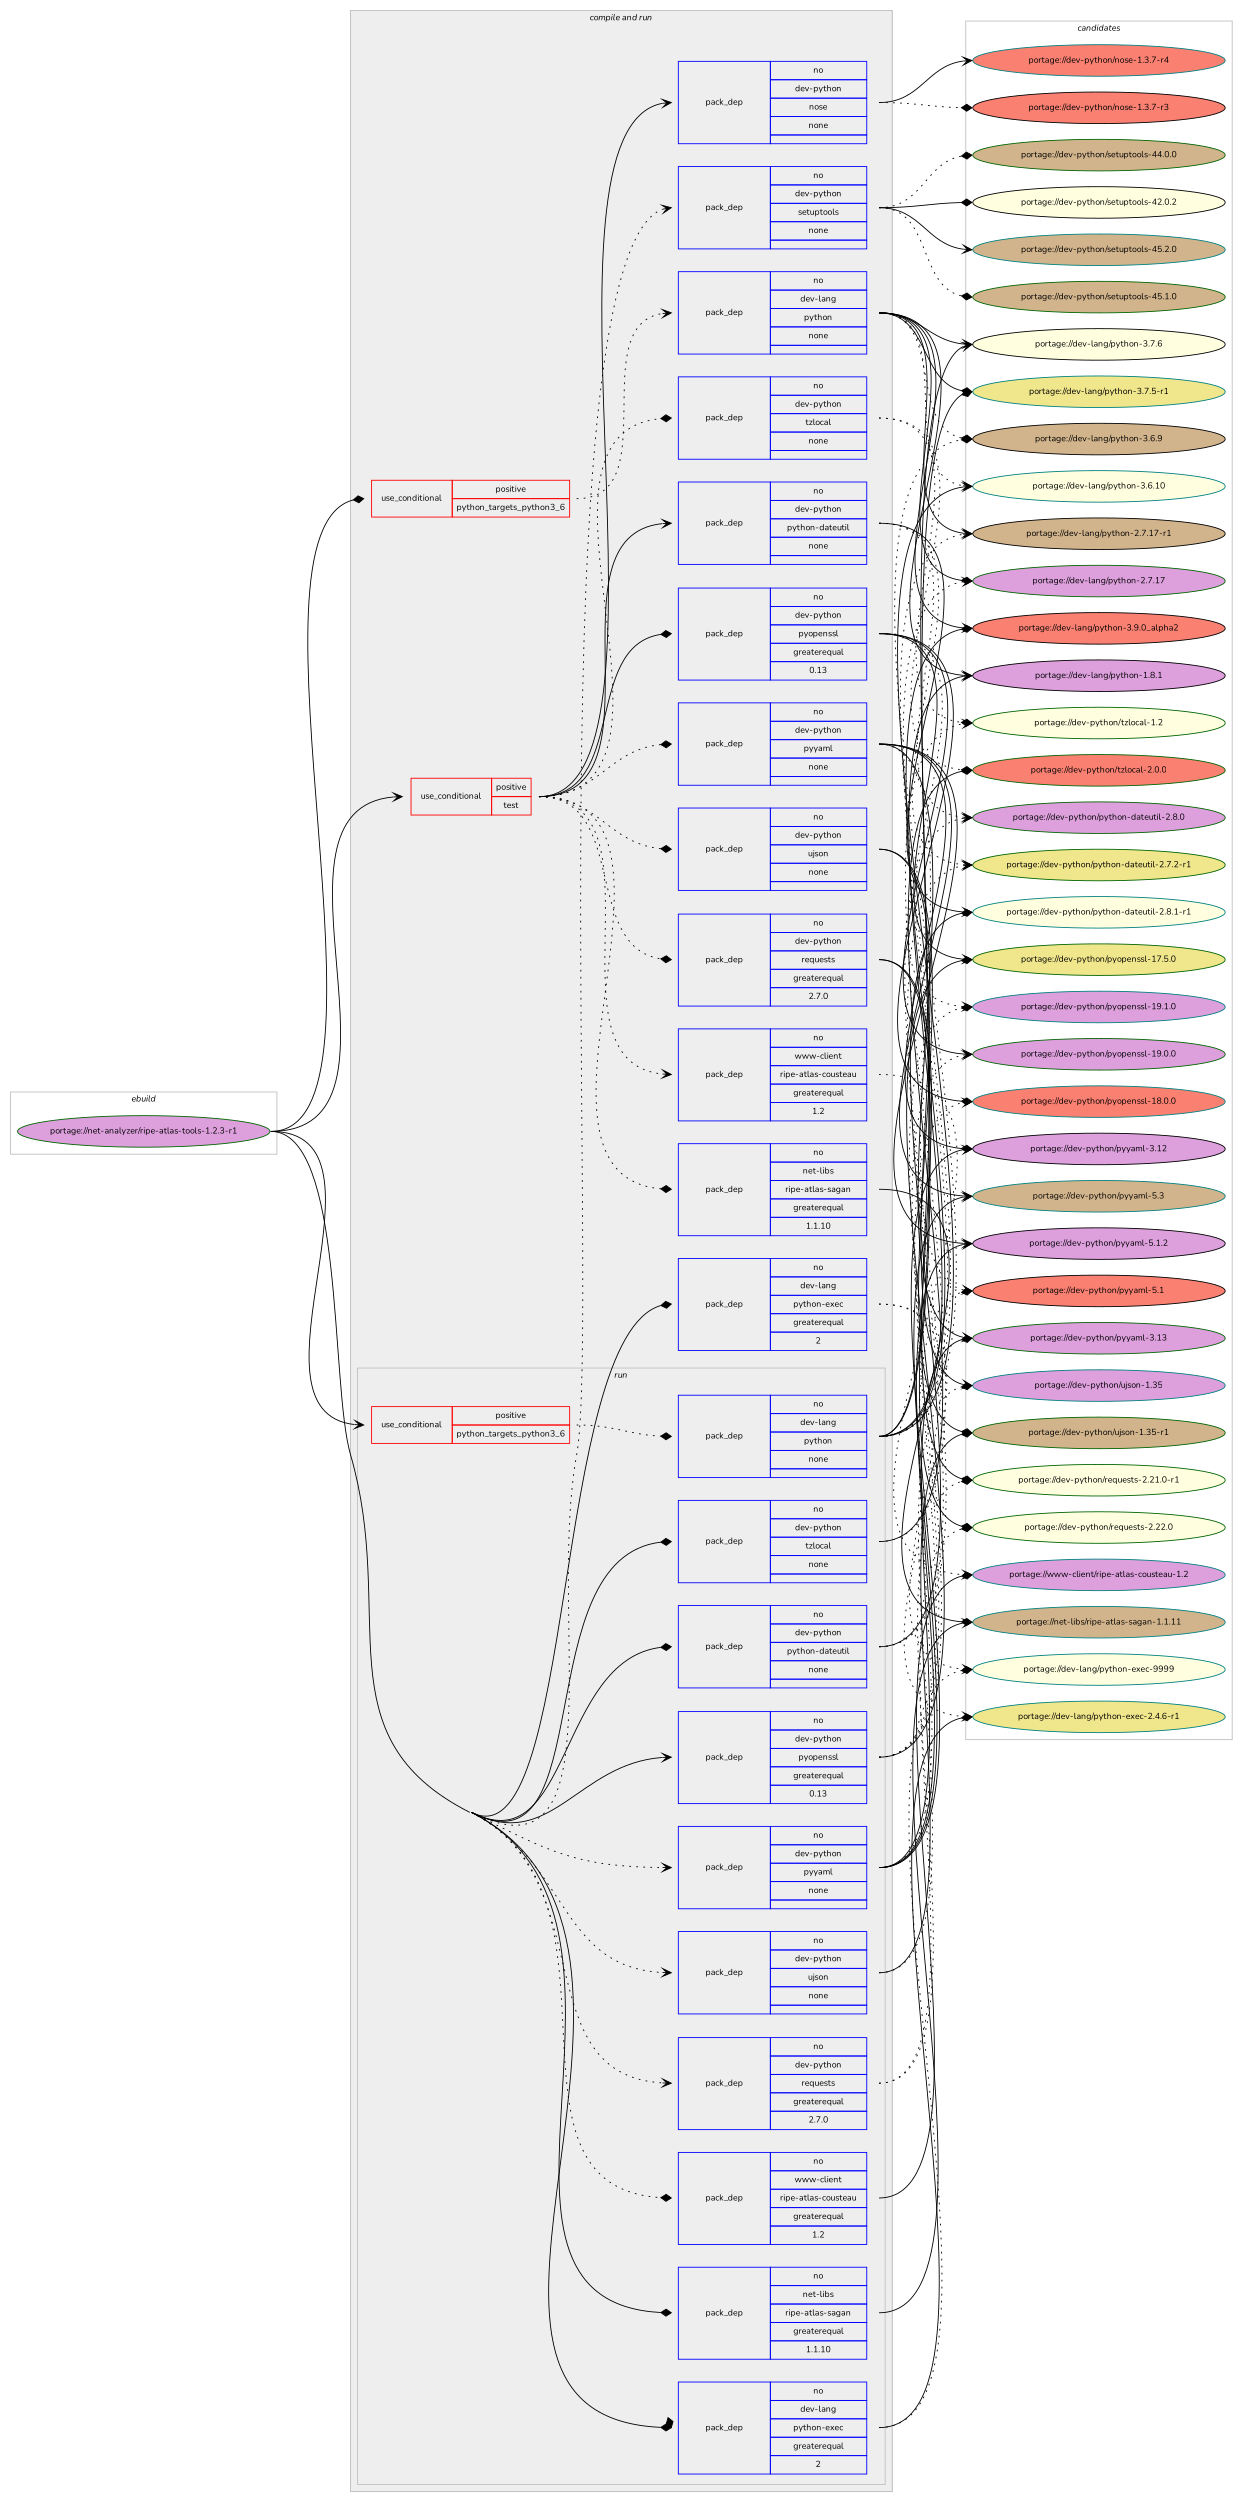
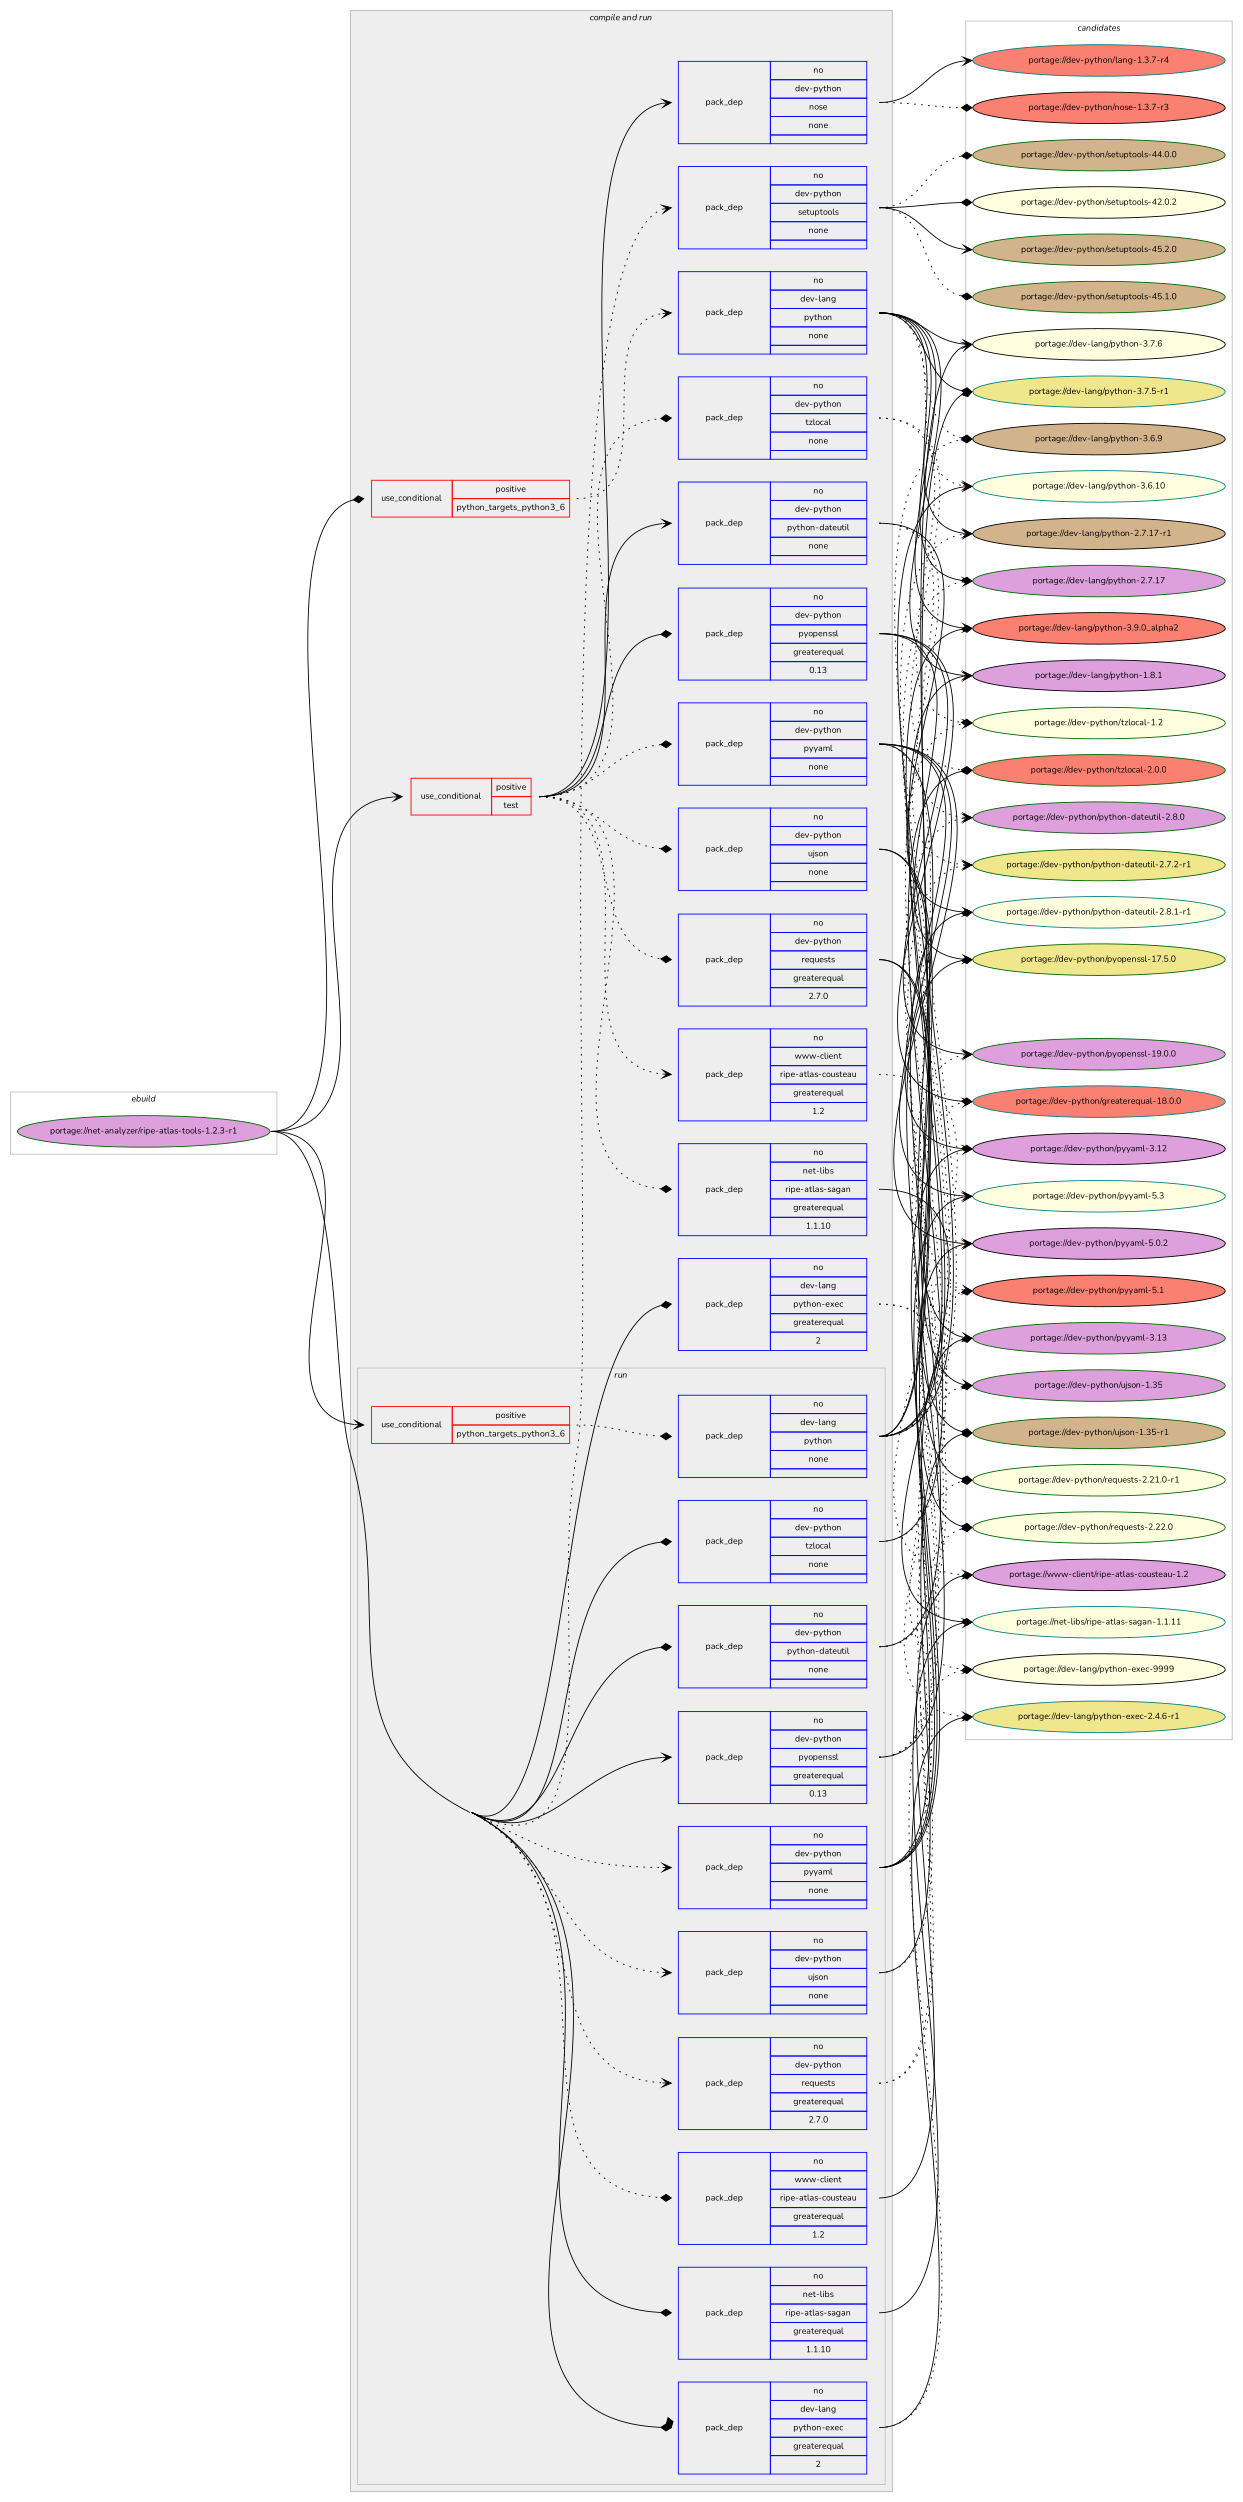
(1099, 60) -> (1099, 60)
(1099, 250) -> (1099, 250)
(1099, 1007) -> none
(1099, 1102) -> (1099, 1102)
(1099, 1196) -> (1099, 1196)
(1099, 1244) -> (1099, 1244)
(1099, 1386) -> (1099, 1386)
(1099, 1575) -> (1099, 1575)
(1099, 1622) -> (1099, 1622)
(1099, 1670) -> (1099, 1670)
